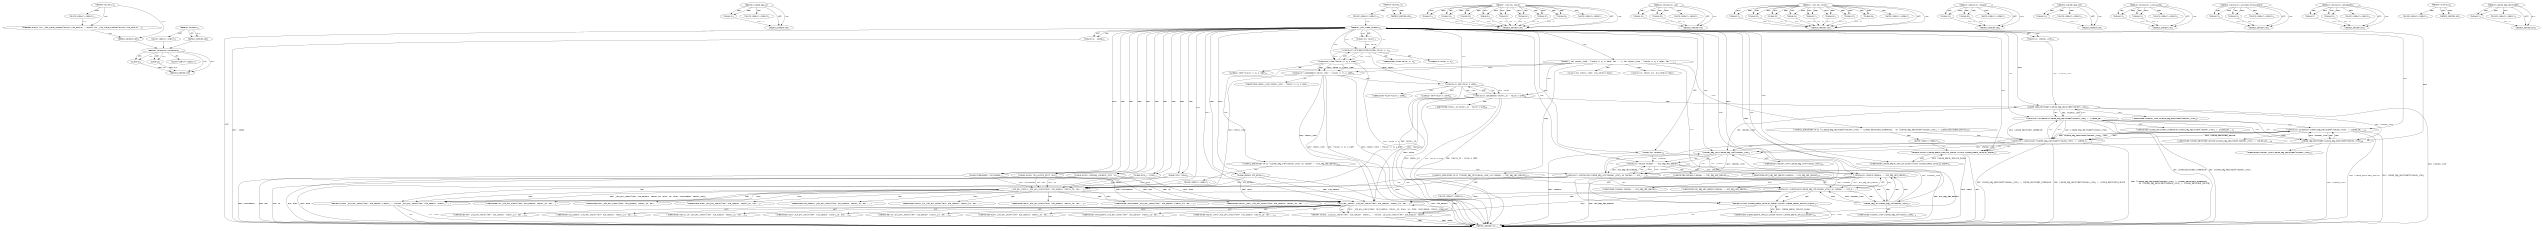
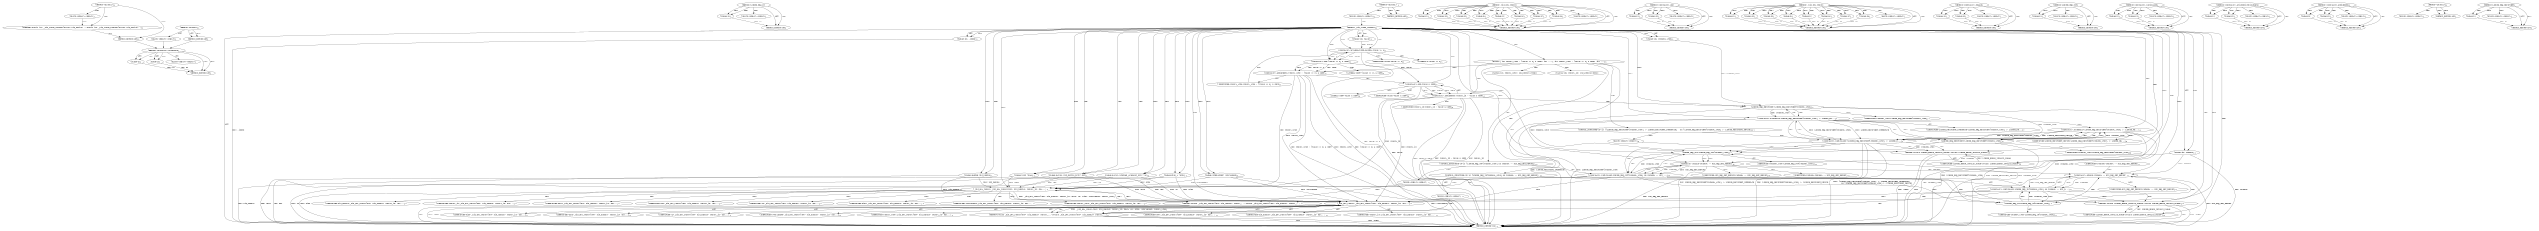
(1343, 55) -> (1291, 56)
(1754, 181) -> (2107, 169)
